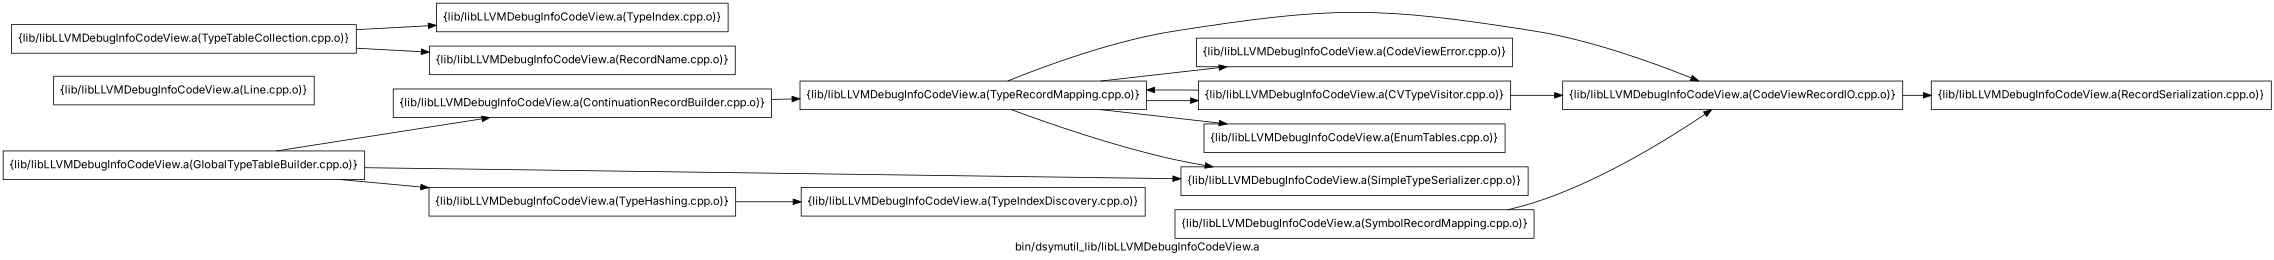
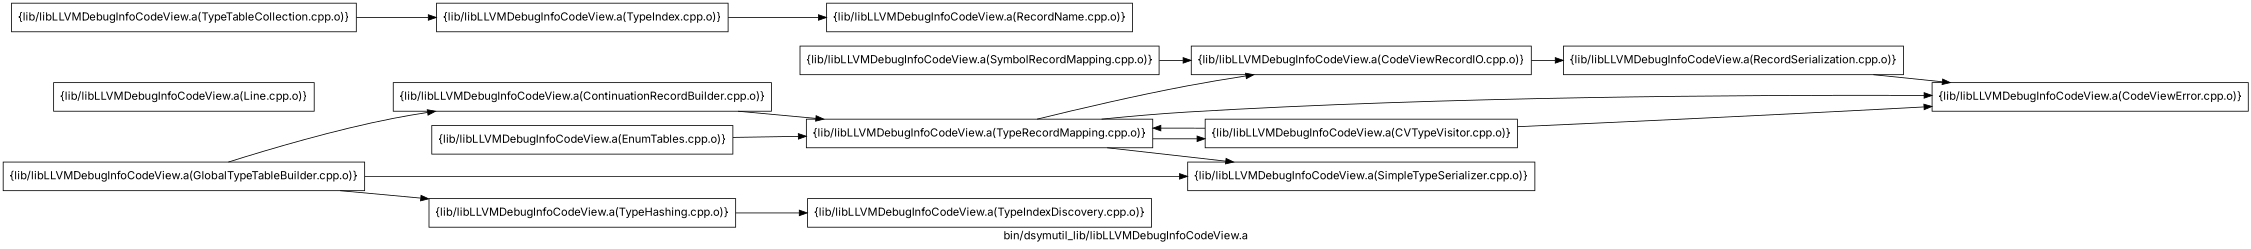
(389, 50) -> (773, 17)
none -> (1908, 78)
(1533, 95) -> (1721, 117)
(1160, 116) -> (766, 137)
